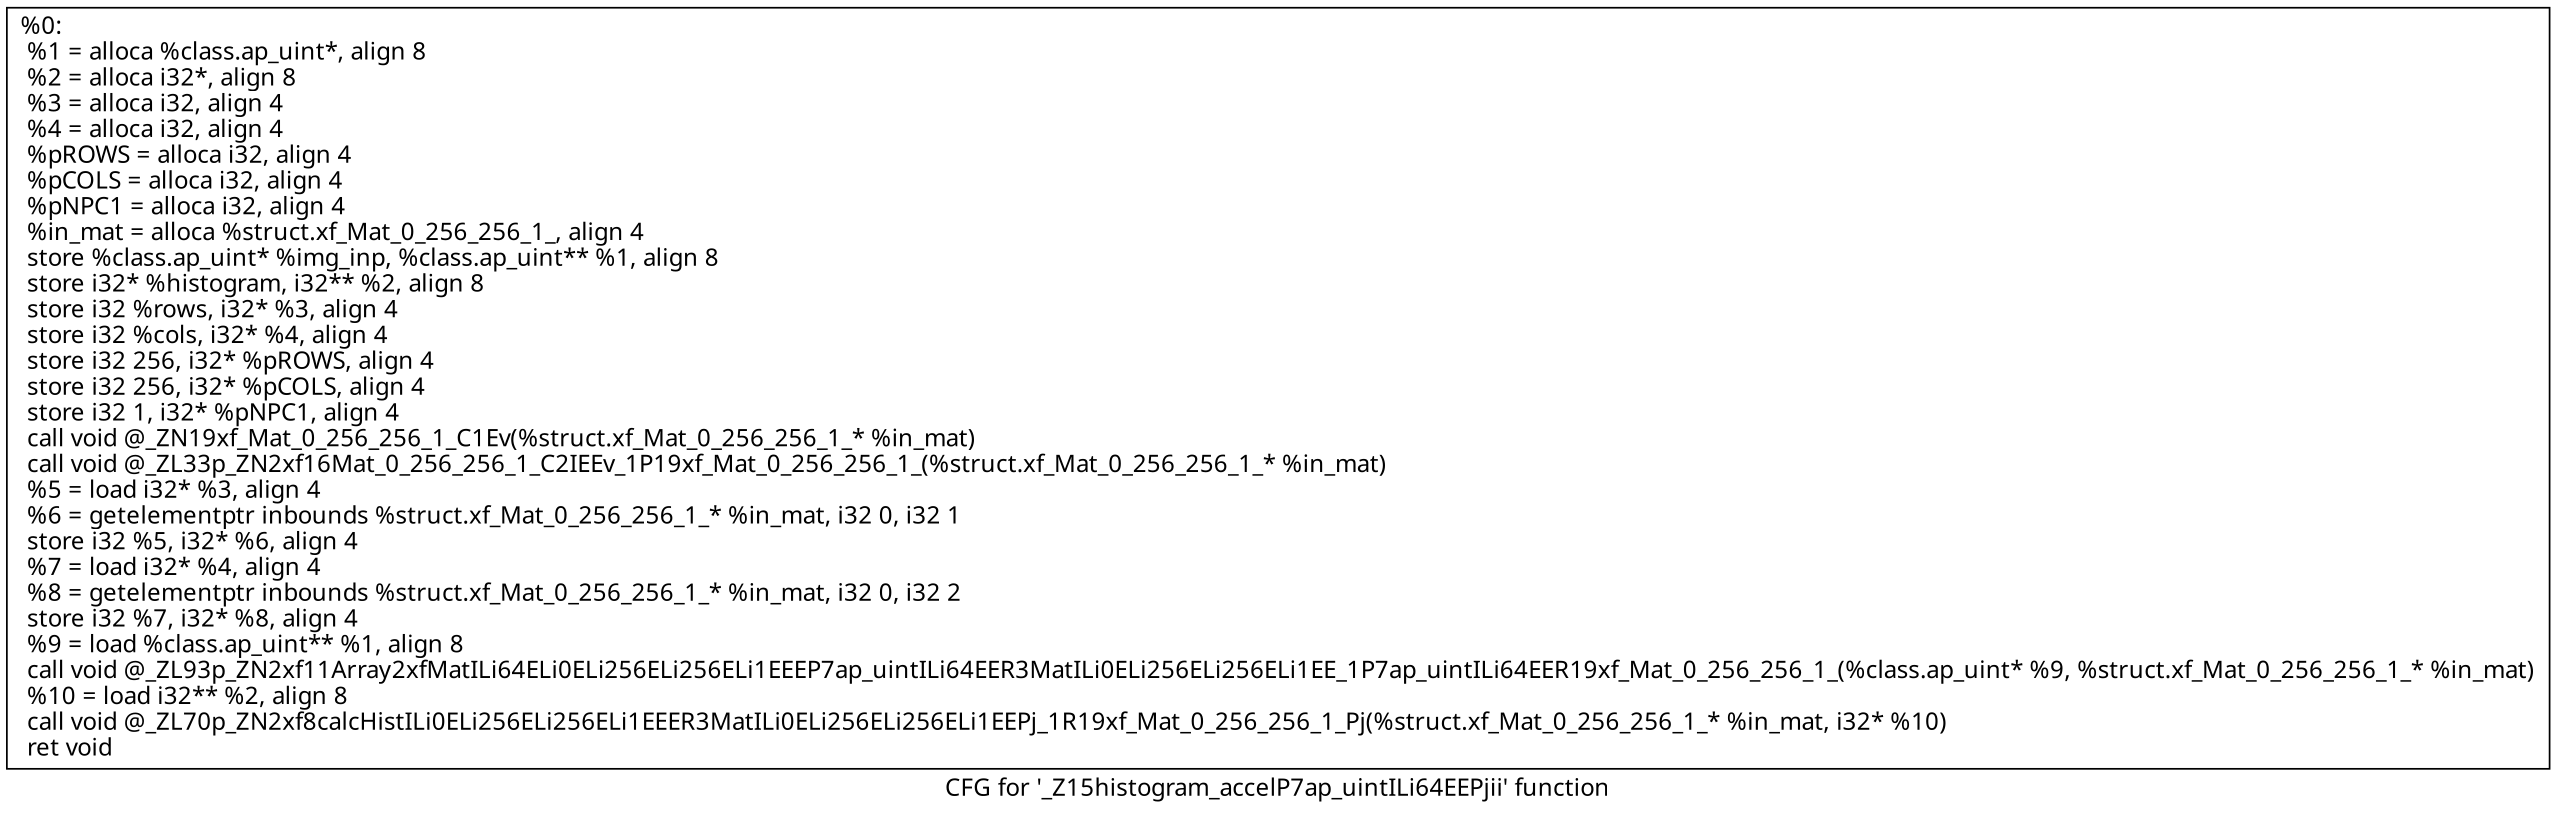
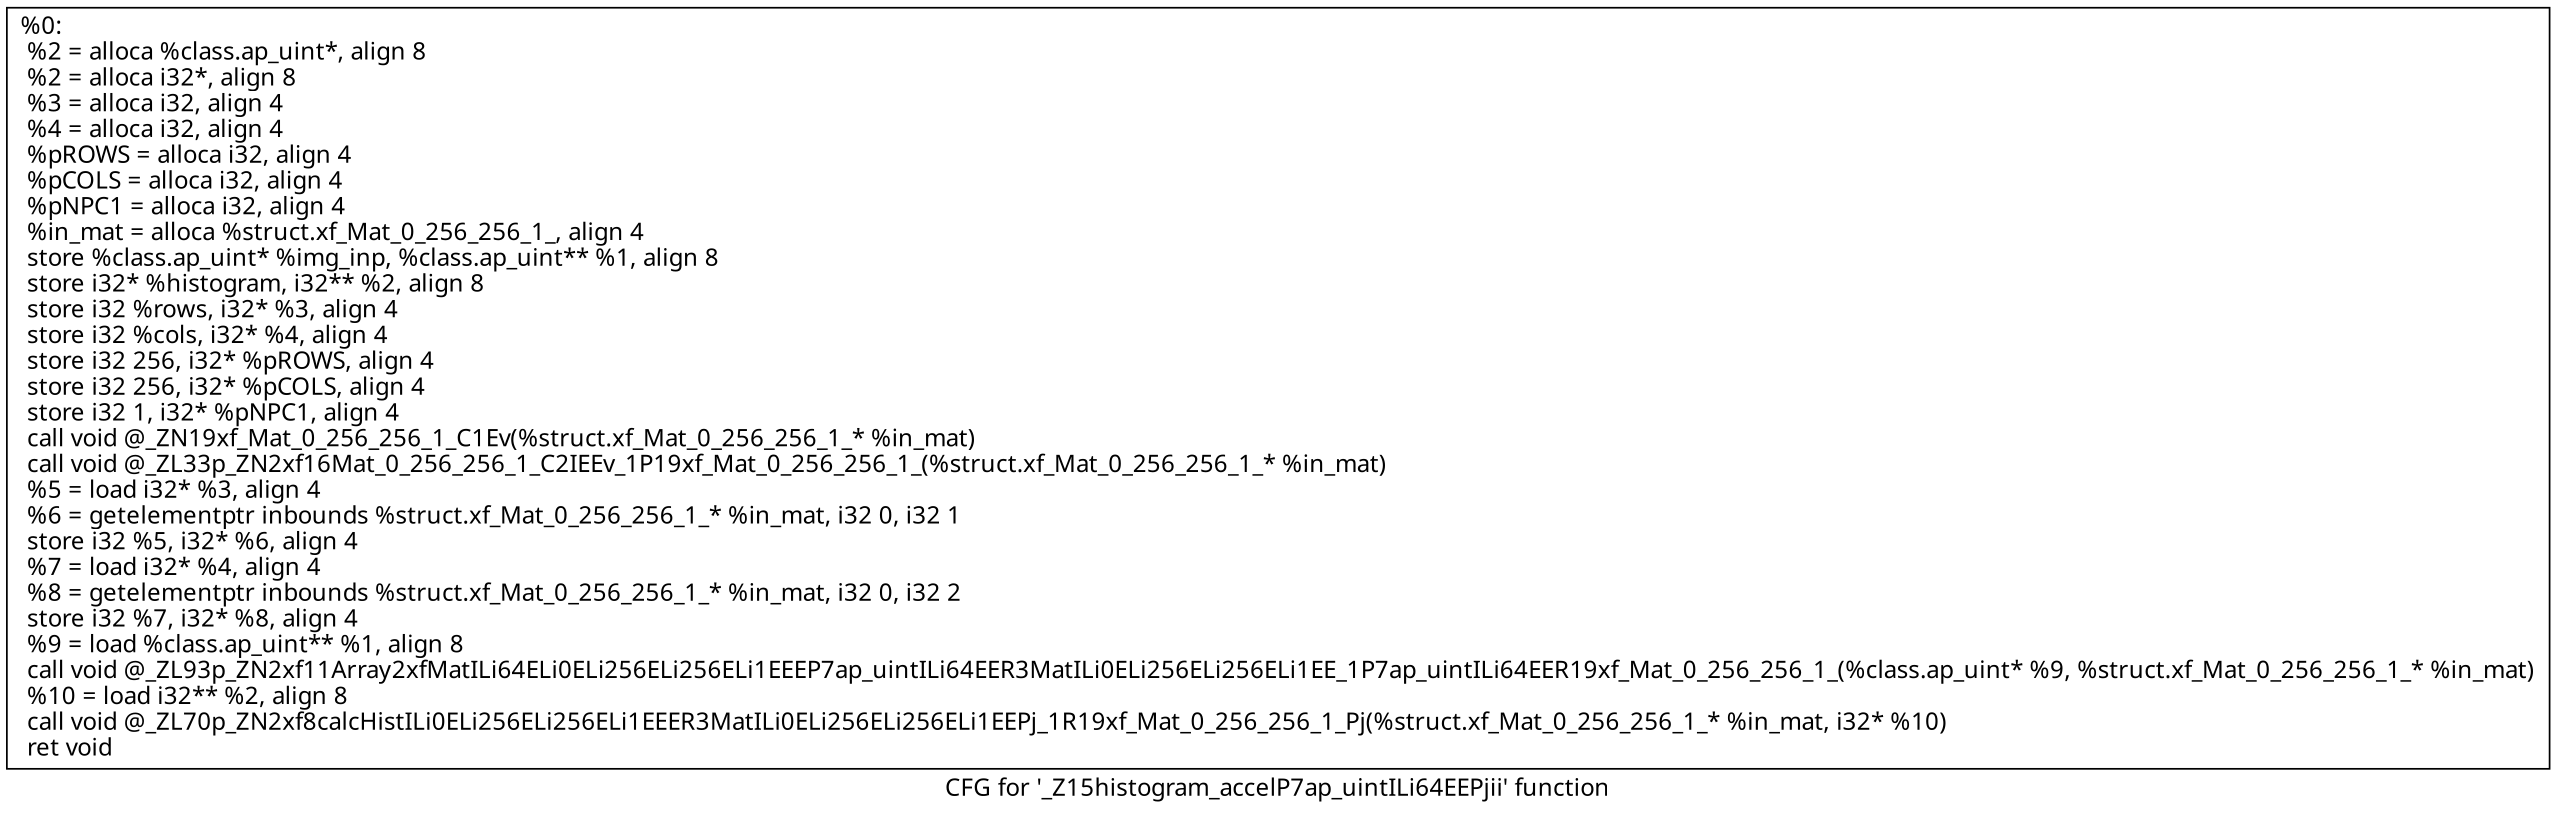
(224, 52) -> (224, 52)
